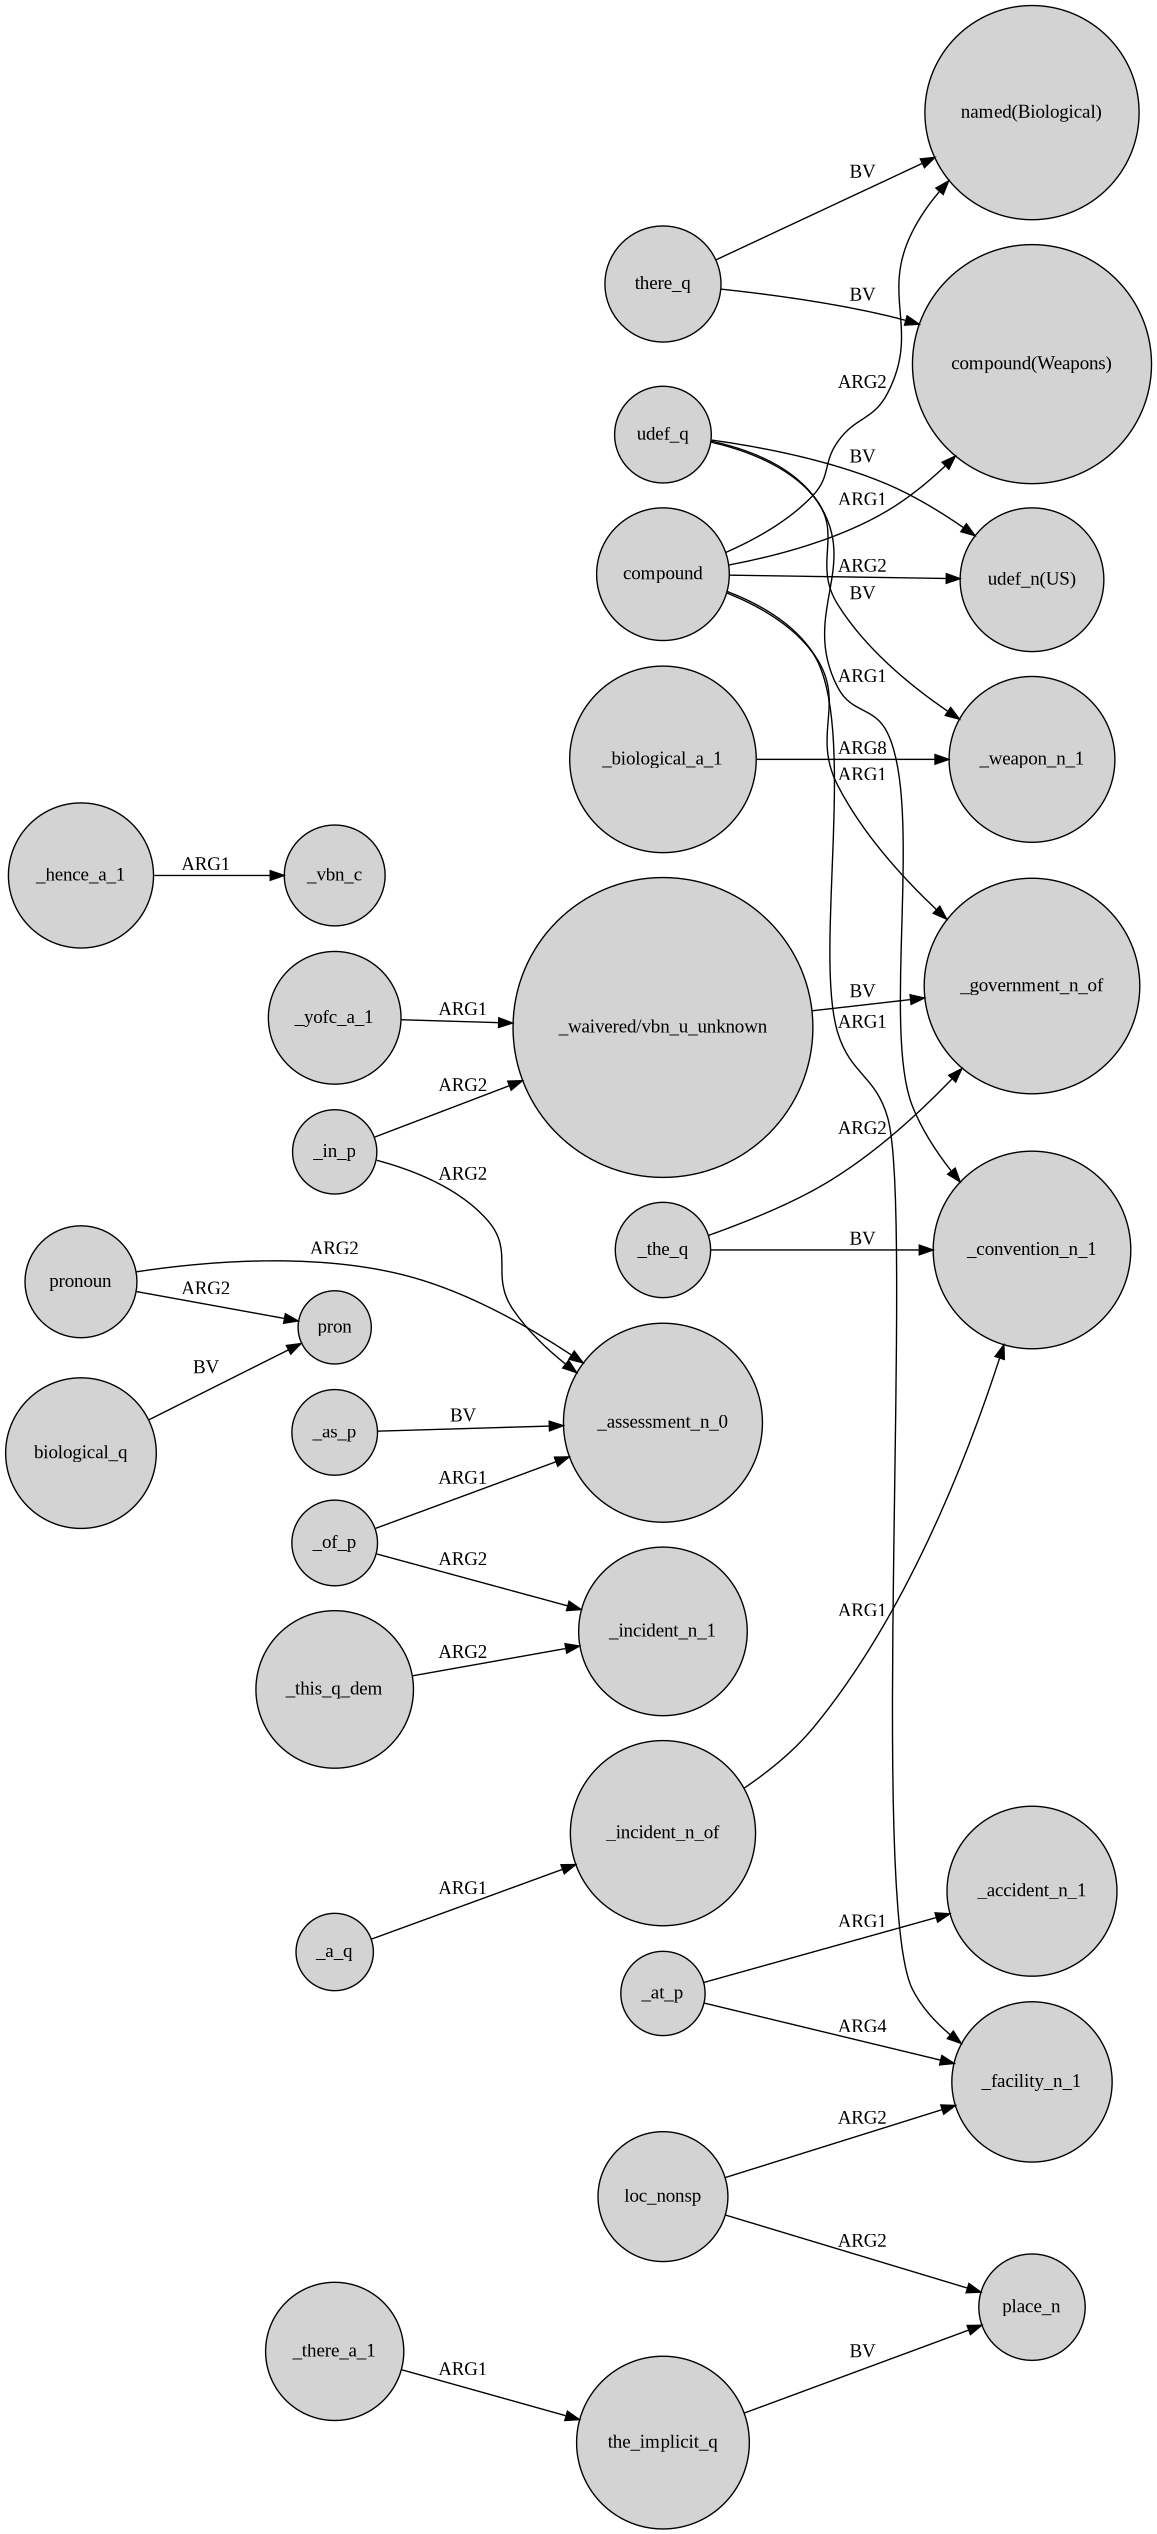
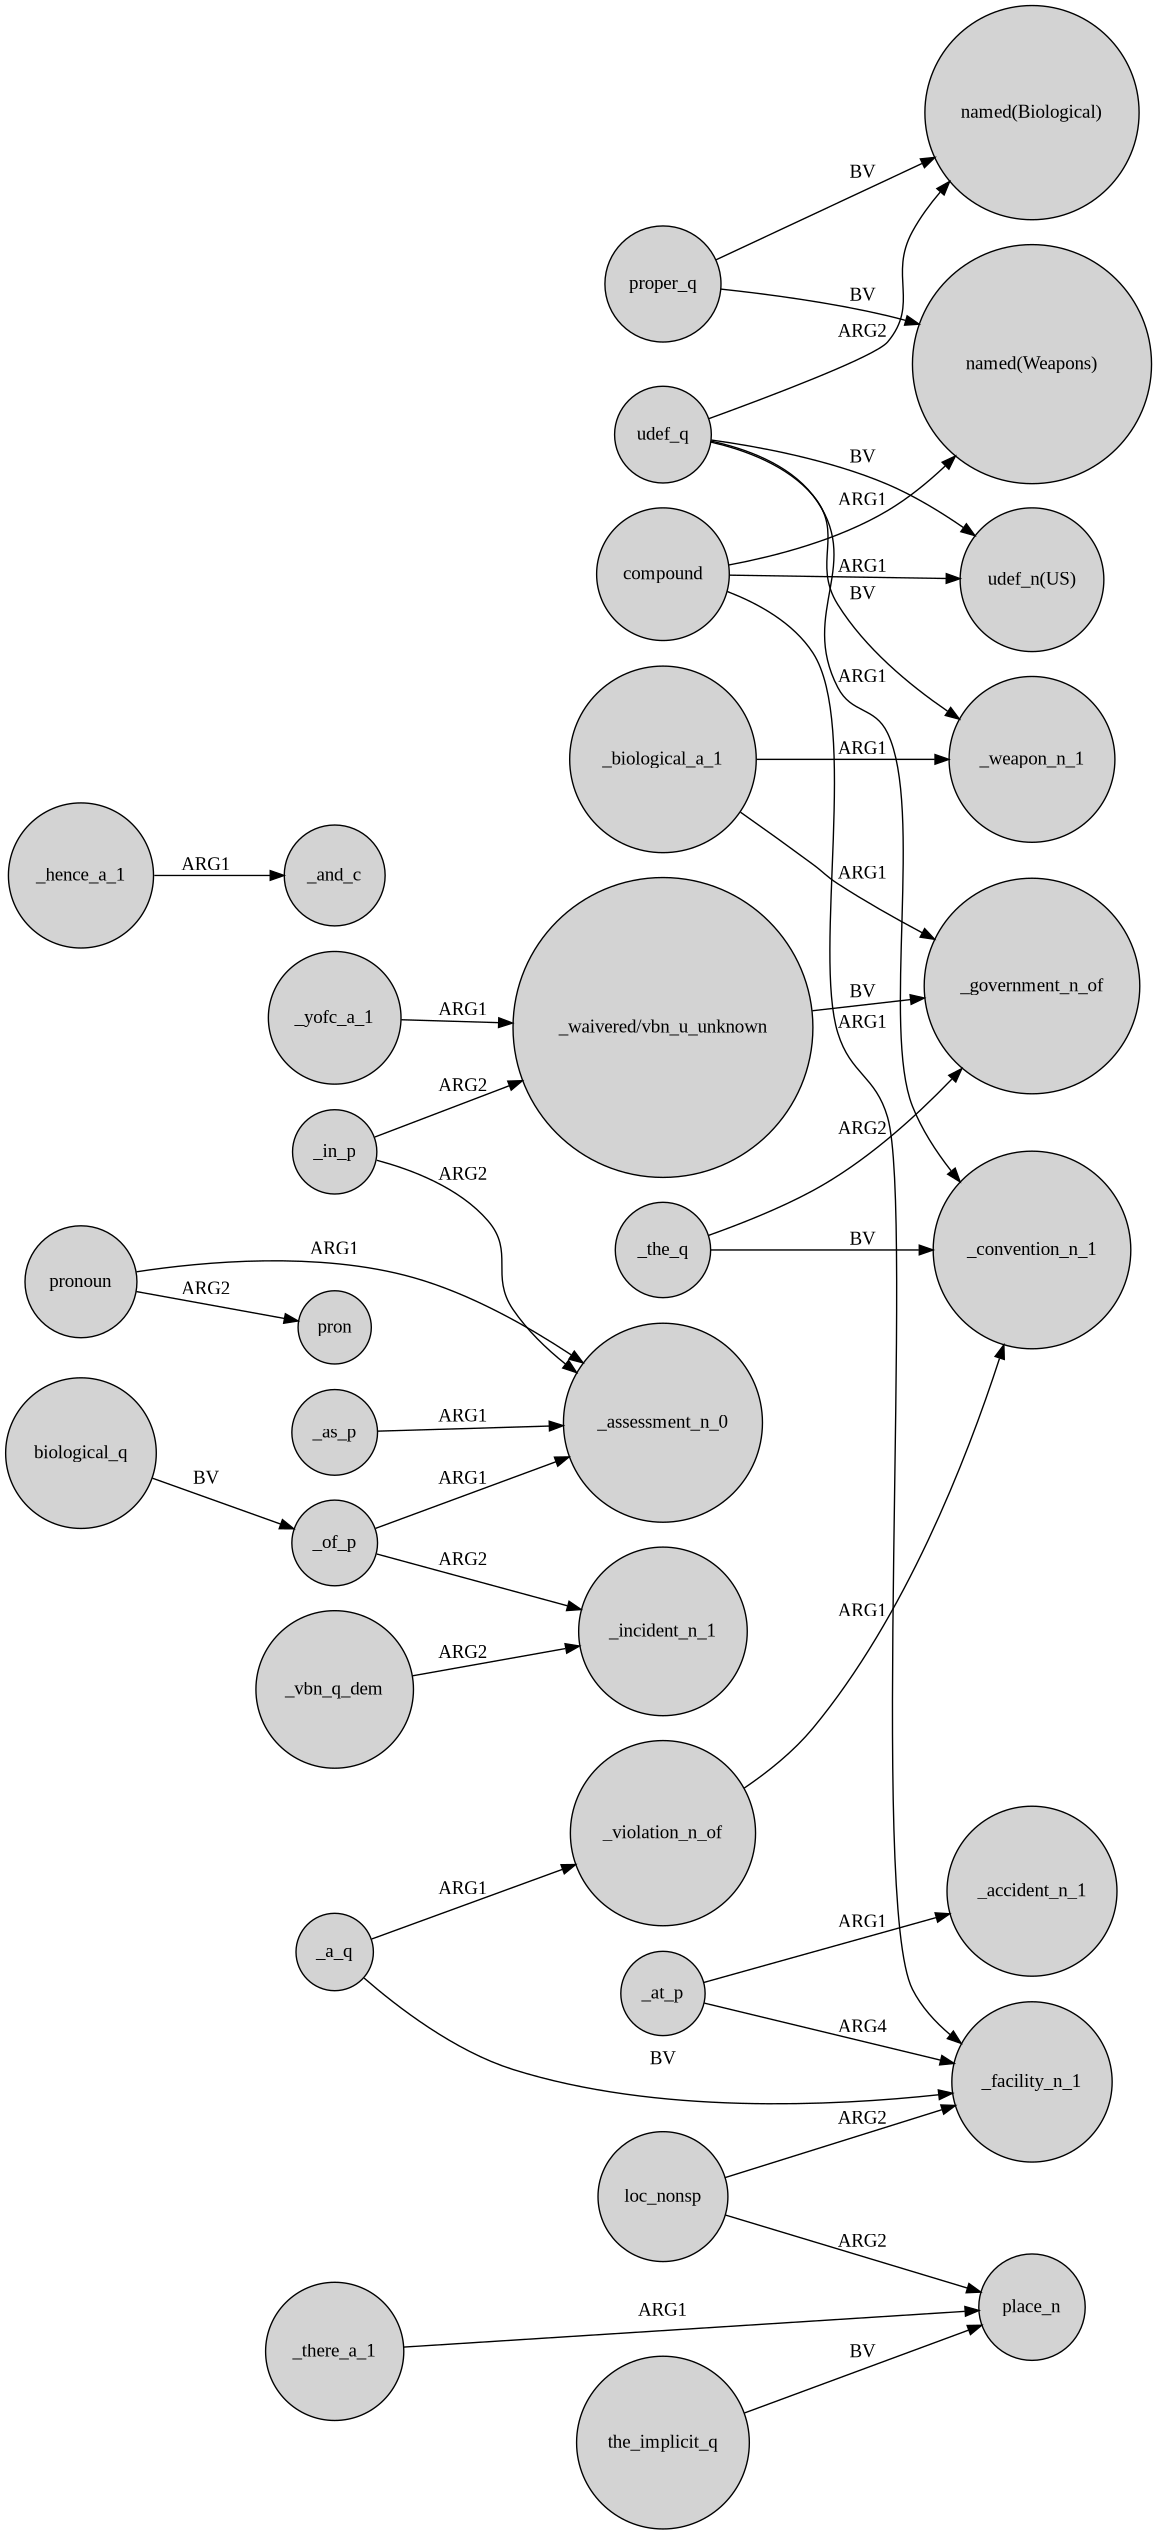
(663, 284) -> (663, 284)
(1032, 364) -> (1032, 364)
(882, 402) -> (875, 351)
(863, 567) -> (863, 567)
(863, 749) -> (863, 749)
(847, 801) -> (820, 870)
(335, 875) -> (335, 875)
(335, 1249) -> (335, 1249)
(219, 1385) -> (216, 1501)
(463, 1416) -> (463, 1416)
(335, 1689) -> (335, 1689)
(663, 1833) -> (663, 1833)
none -> (637, 2095)
(484, 2393) -> (684, 2329)
